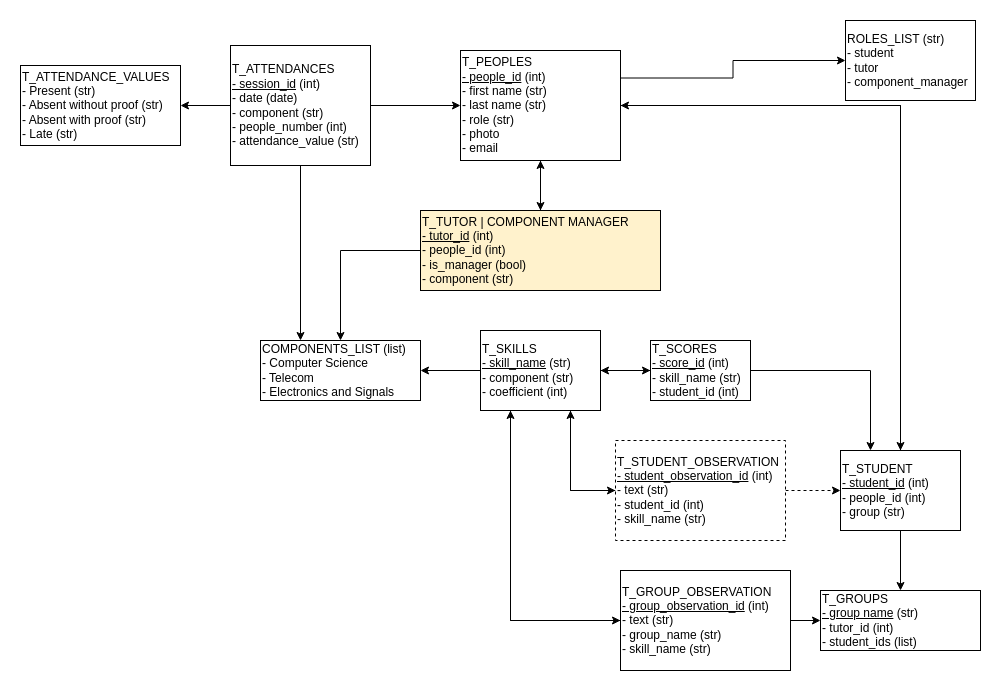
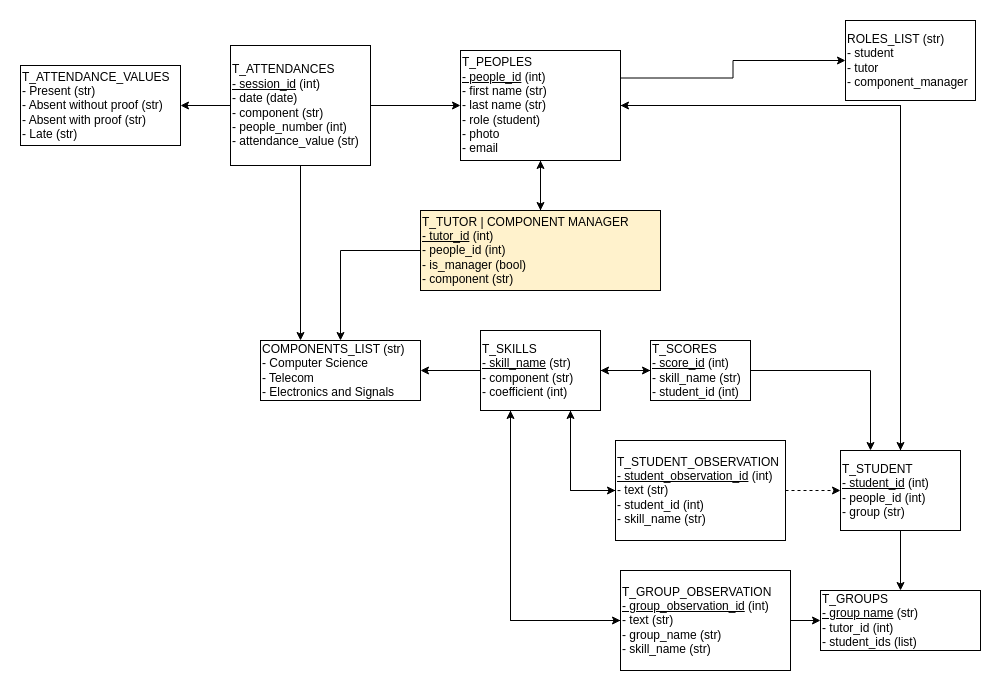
(517, 106) -> (517, 106)
(336, 371) -> (336, 371)
(701, 491) -> (701, 491)
